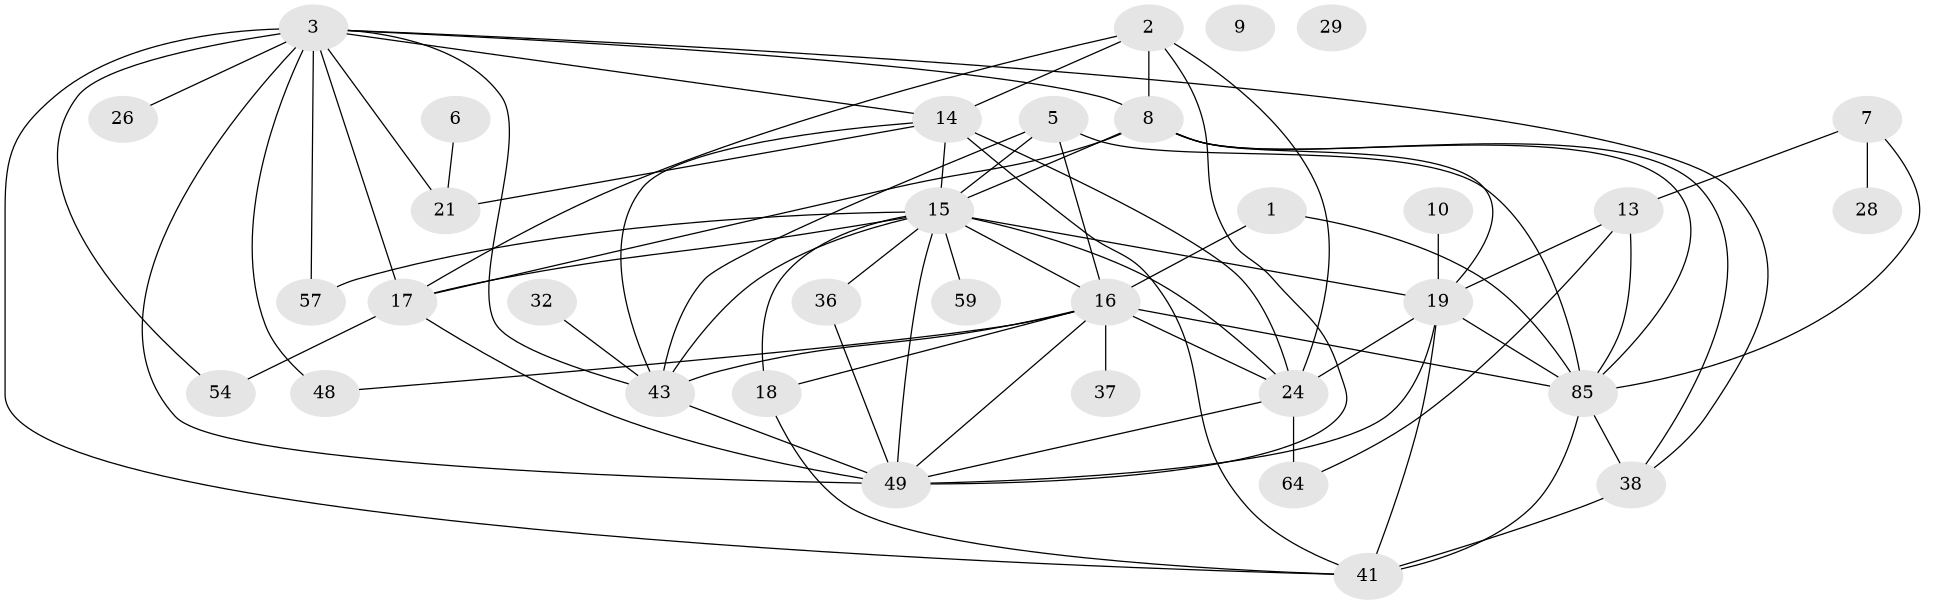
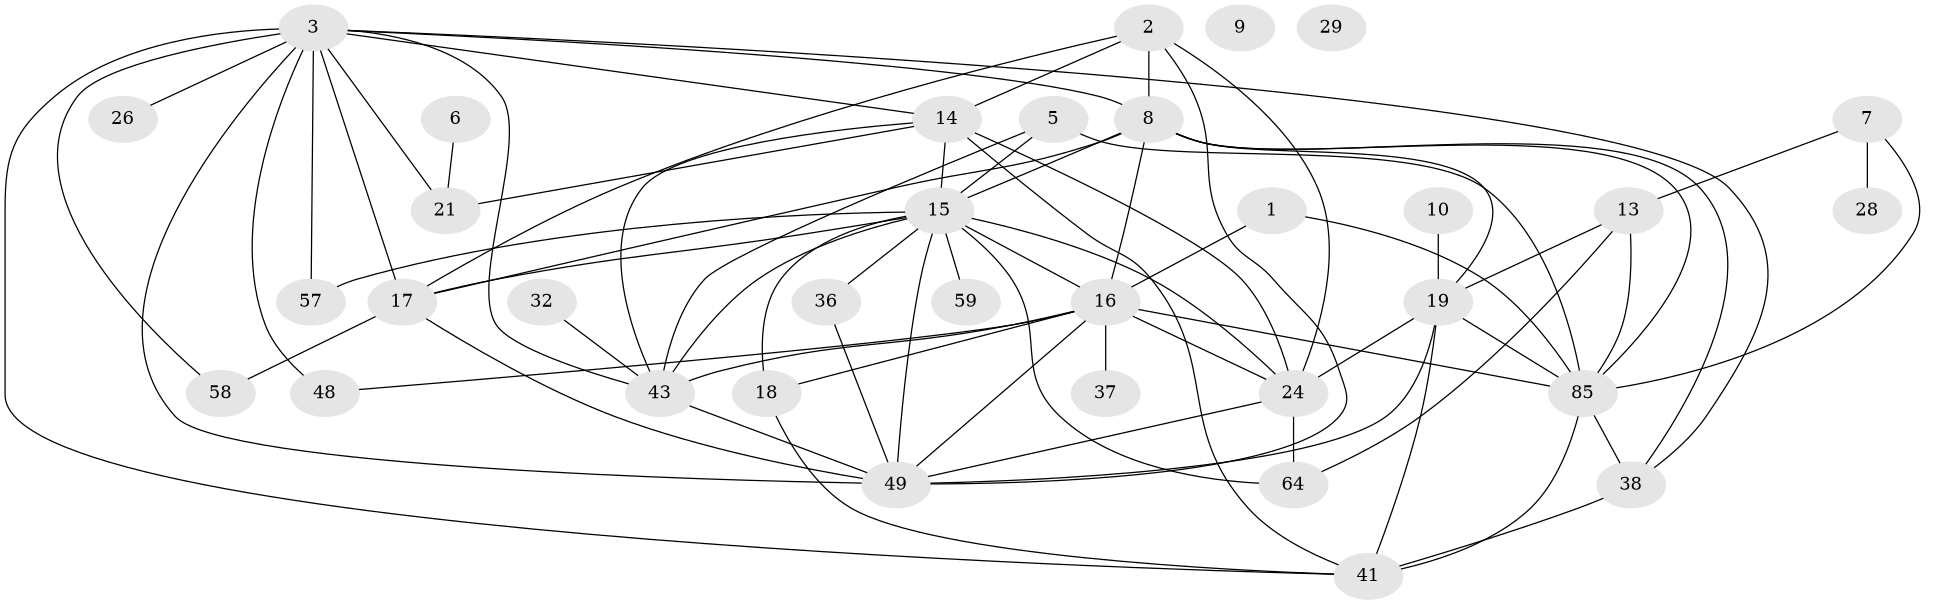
(1080, 211) -> (1127, 218)
(1167, 253) -> (1058, 414)
(221, 394) -> (221, 394)
